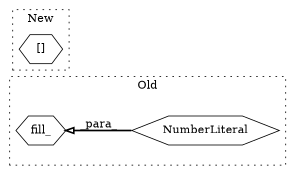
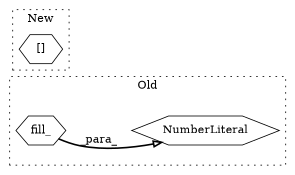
(103, 130) -> (105, 148)
